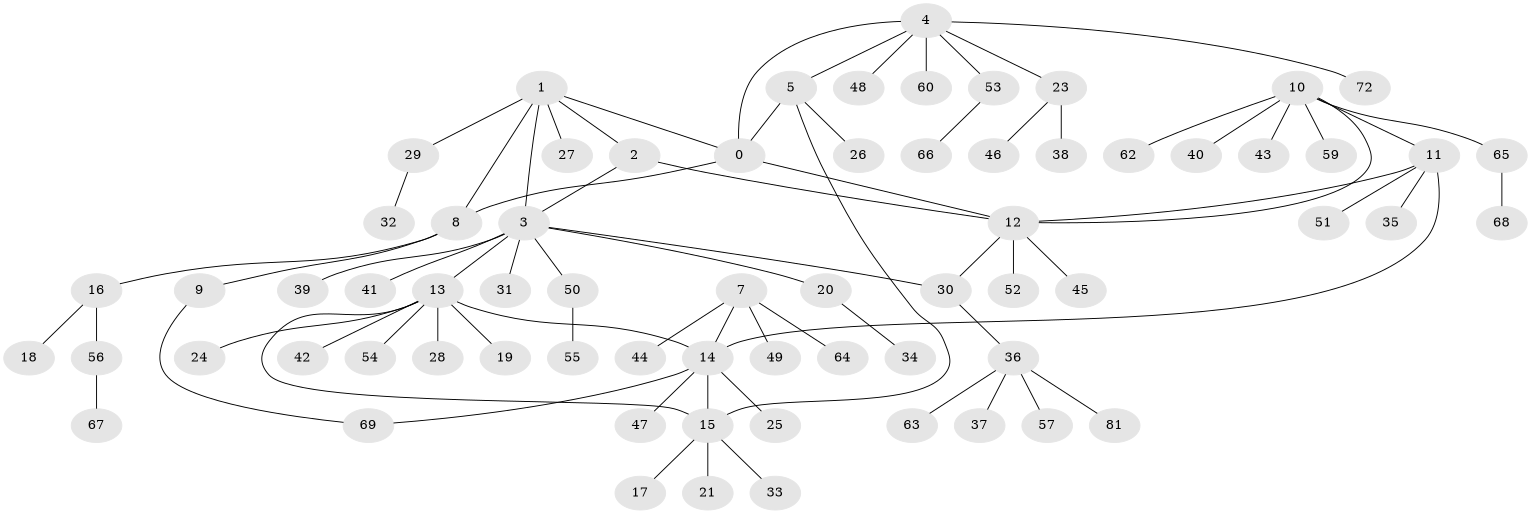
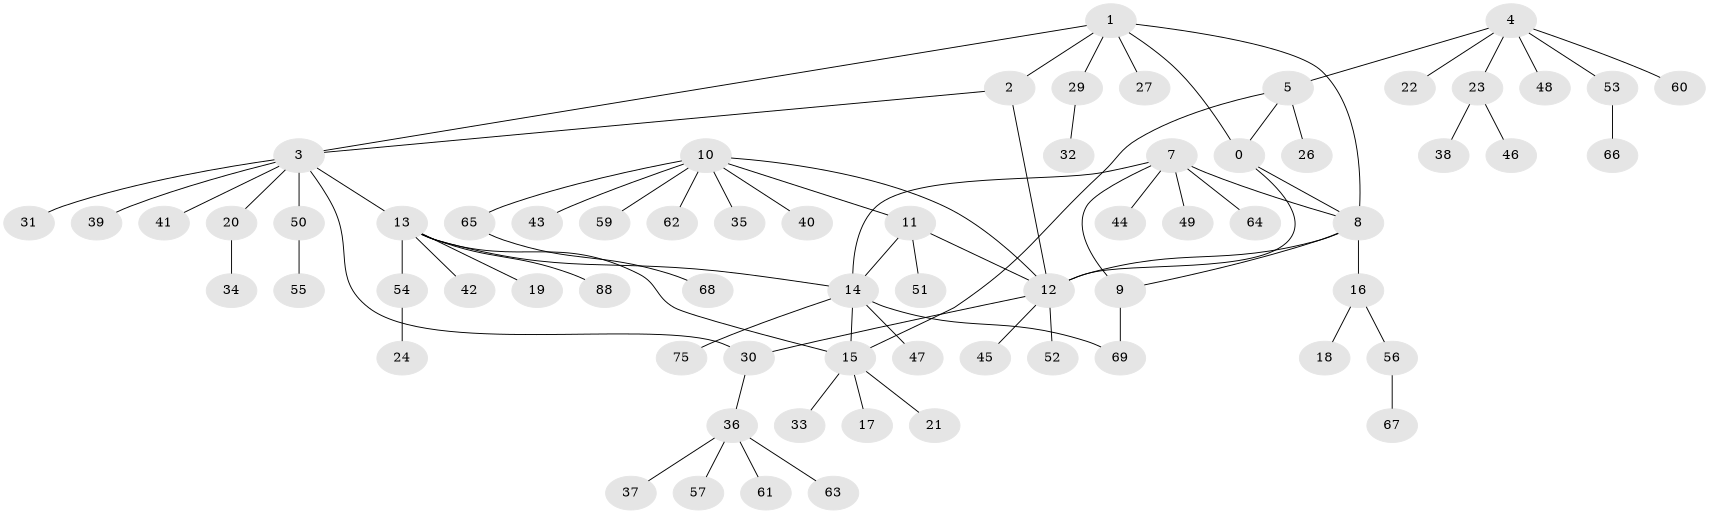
(791, 46) -> none
(1365, 88) -> (1410, 88)
(1413, 189) -> (723, 189)
none -> (1263, 193)
none -> (1087, 206)
none -> (1204, 257)
(319, 325) -> (402, 329)
(438, 358) -> (605, 291)
(775, 426) -> (682, 358)
(1115, 426) -> (766, 493)
